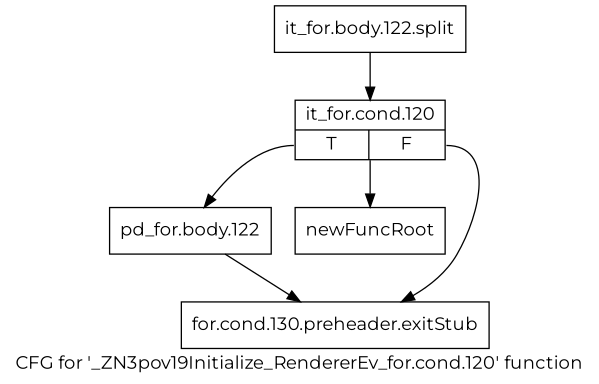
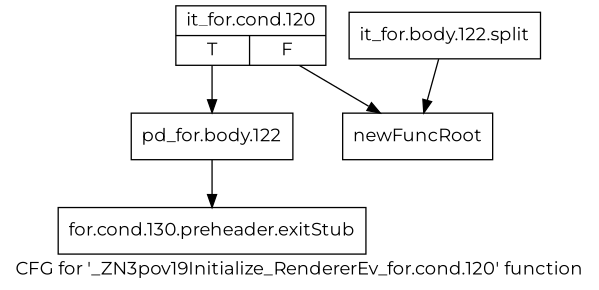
(370, 70) -> (433, 80)
(471, 222) -> none
